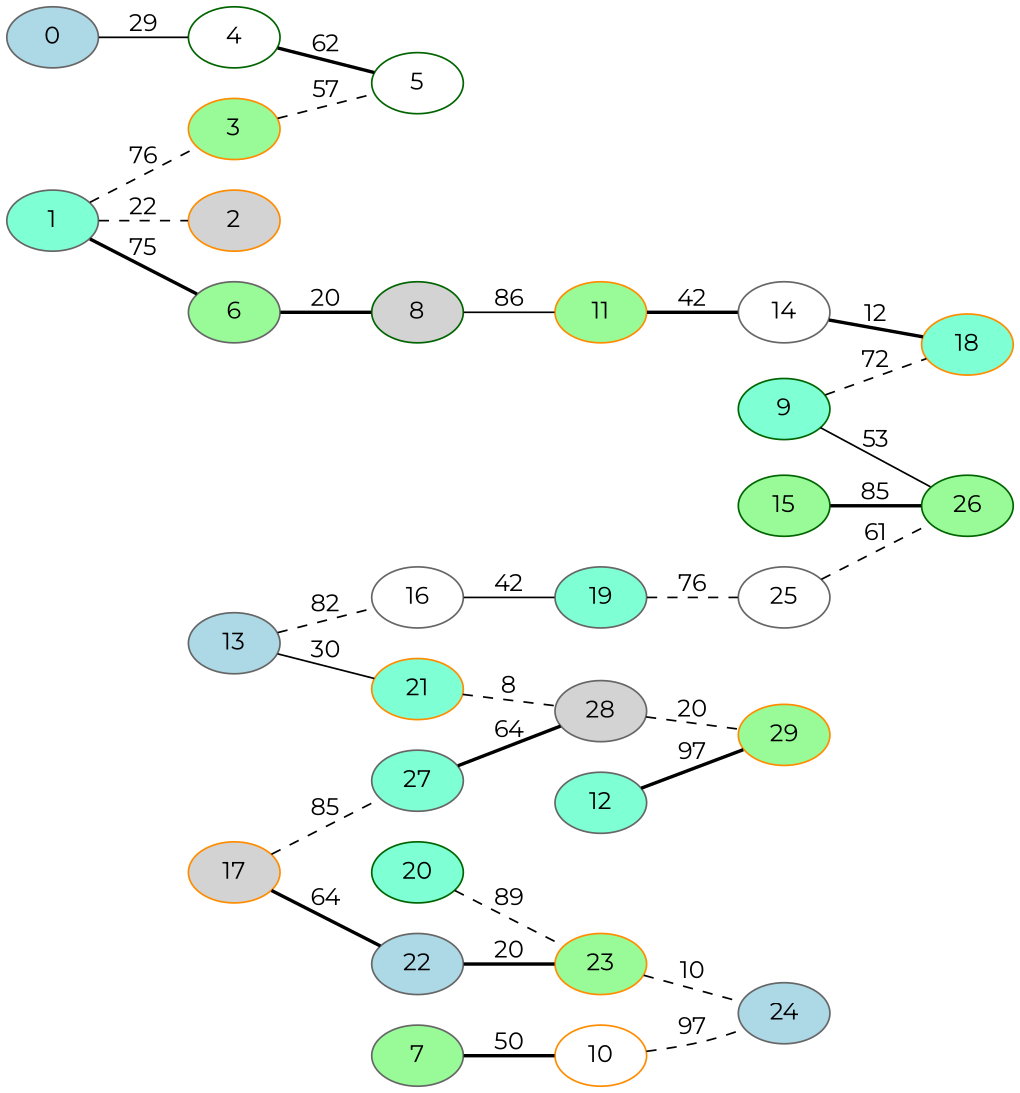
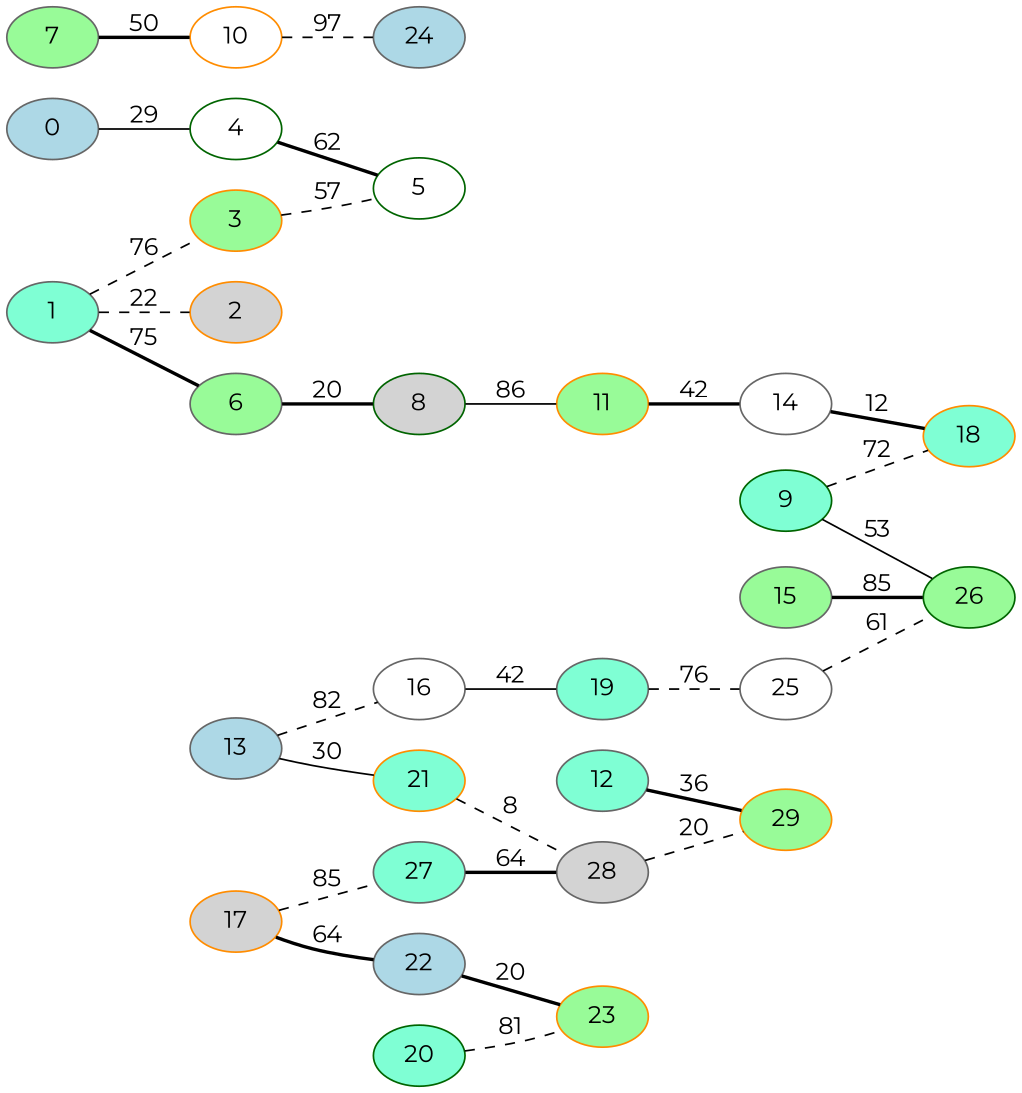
(784, 506) -> (786, 597)
(692, 753) -> (694, 785)
(509, 899) -> (511, 1028)
(693, 989) -> none
